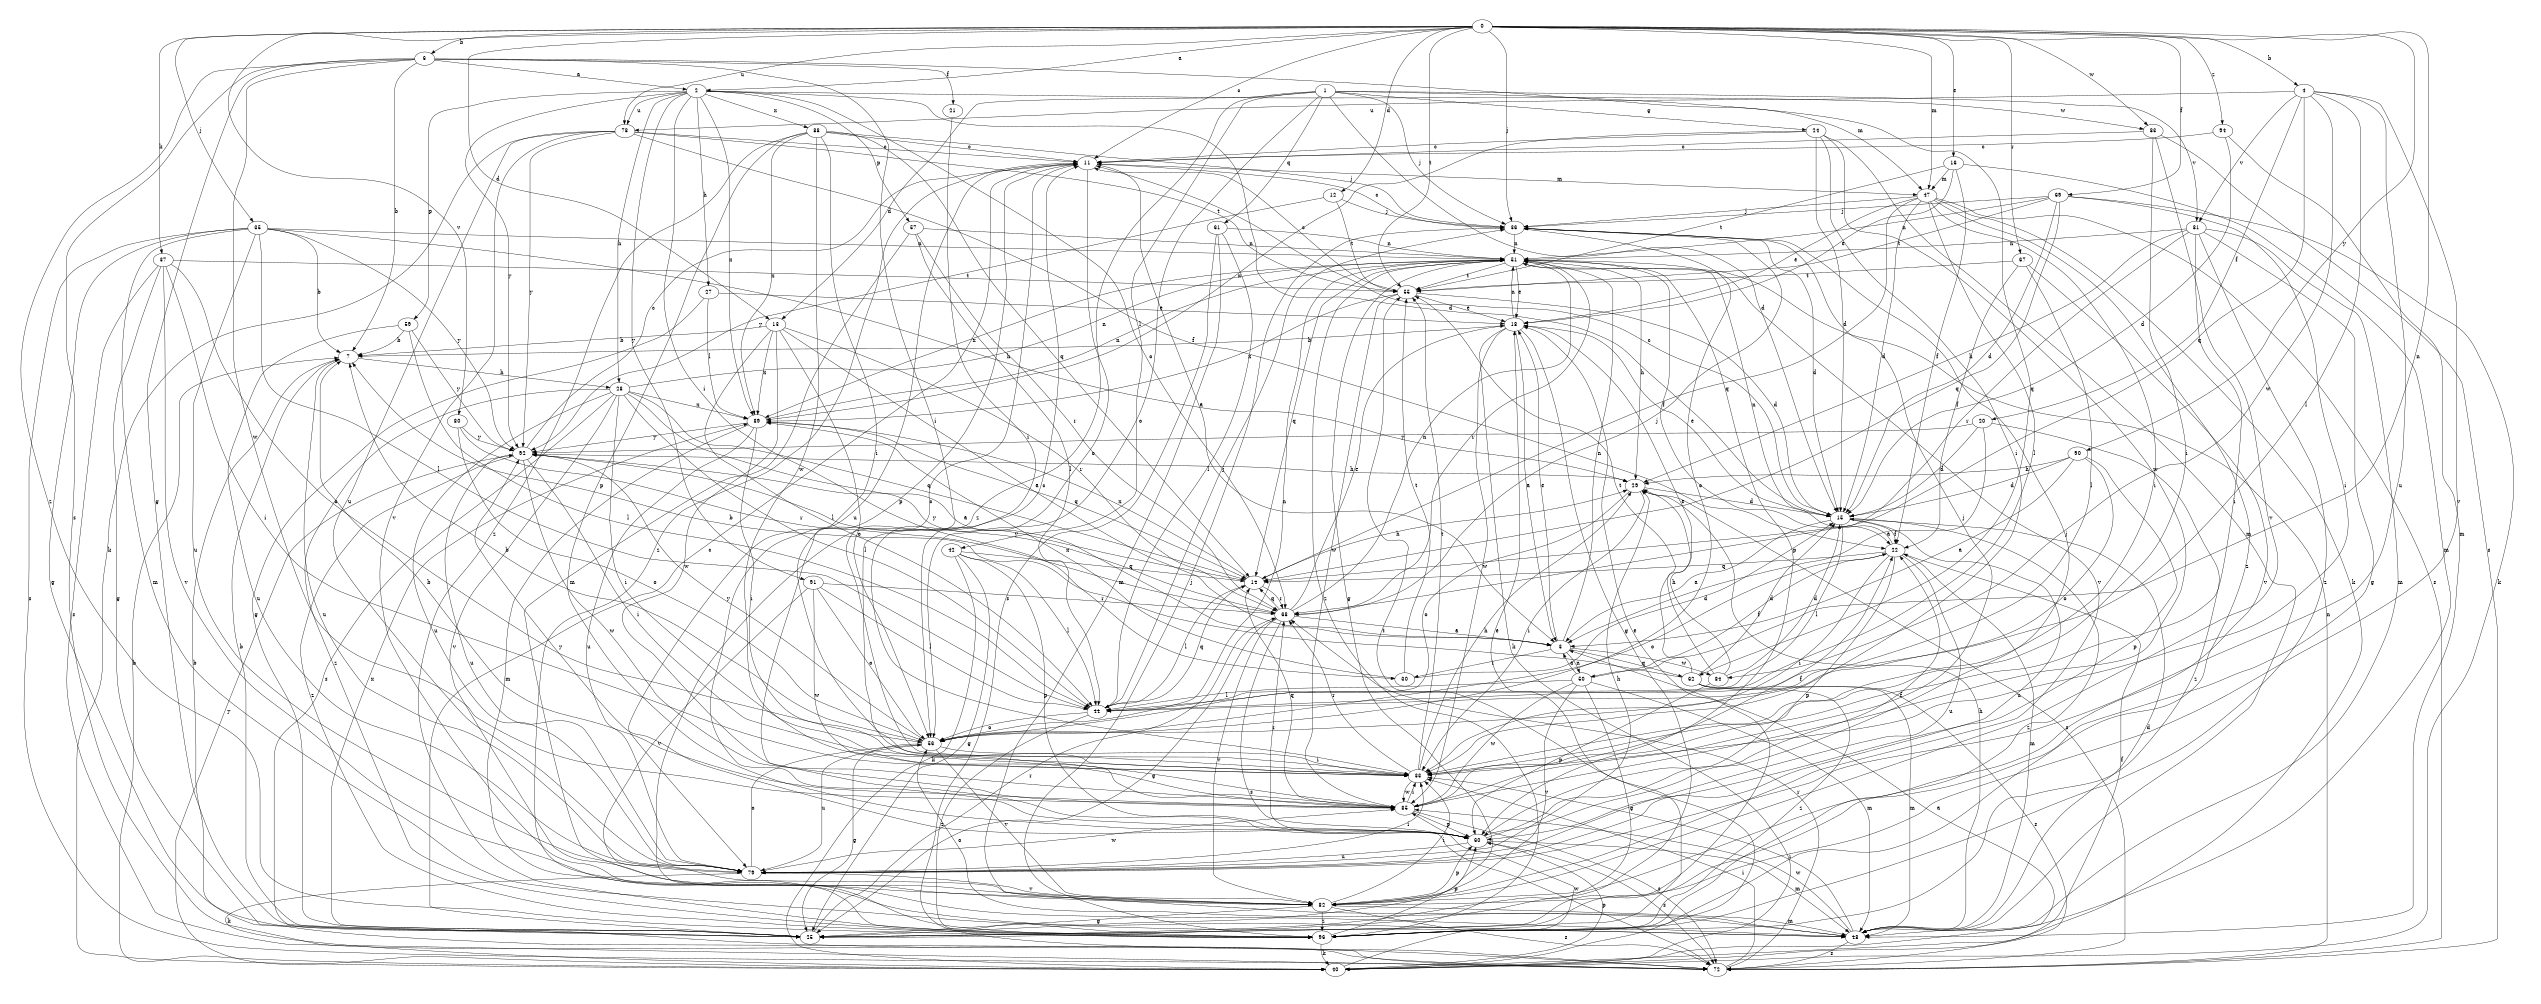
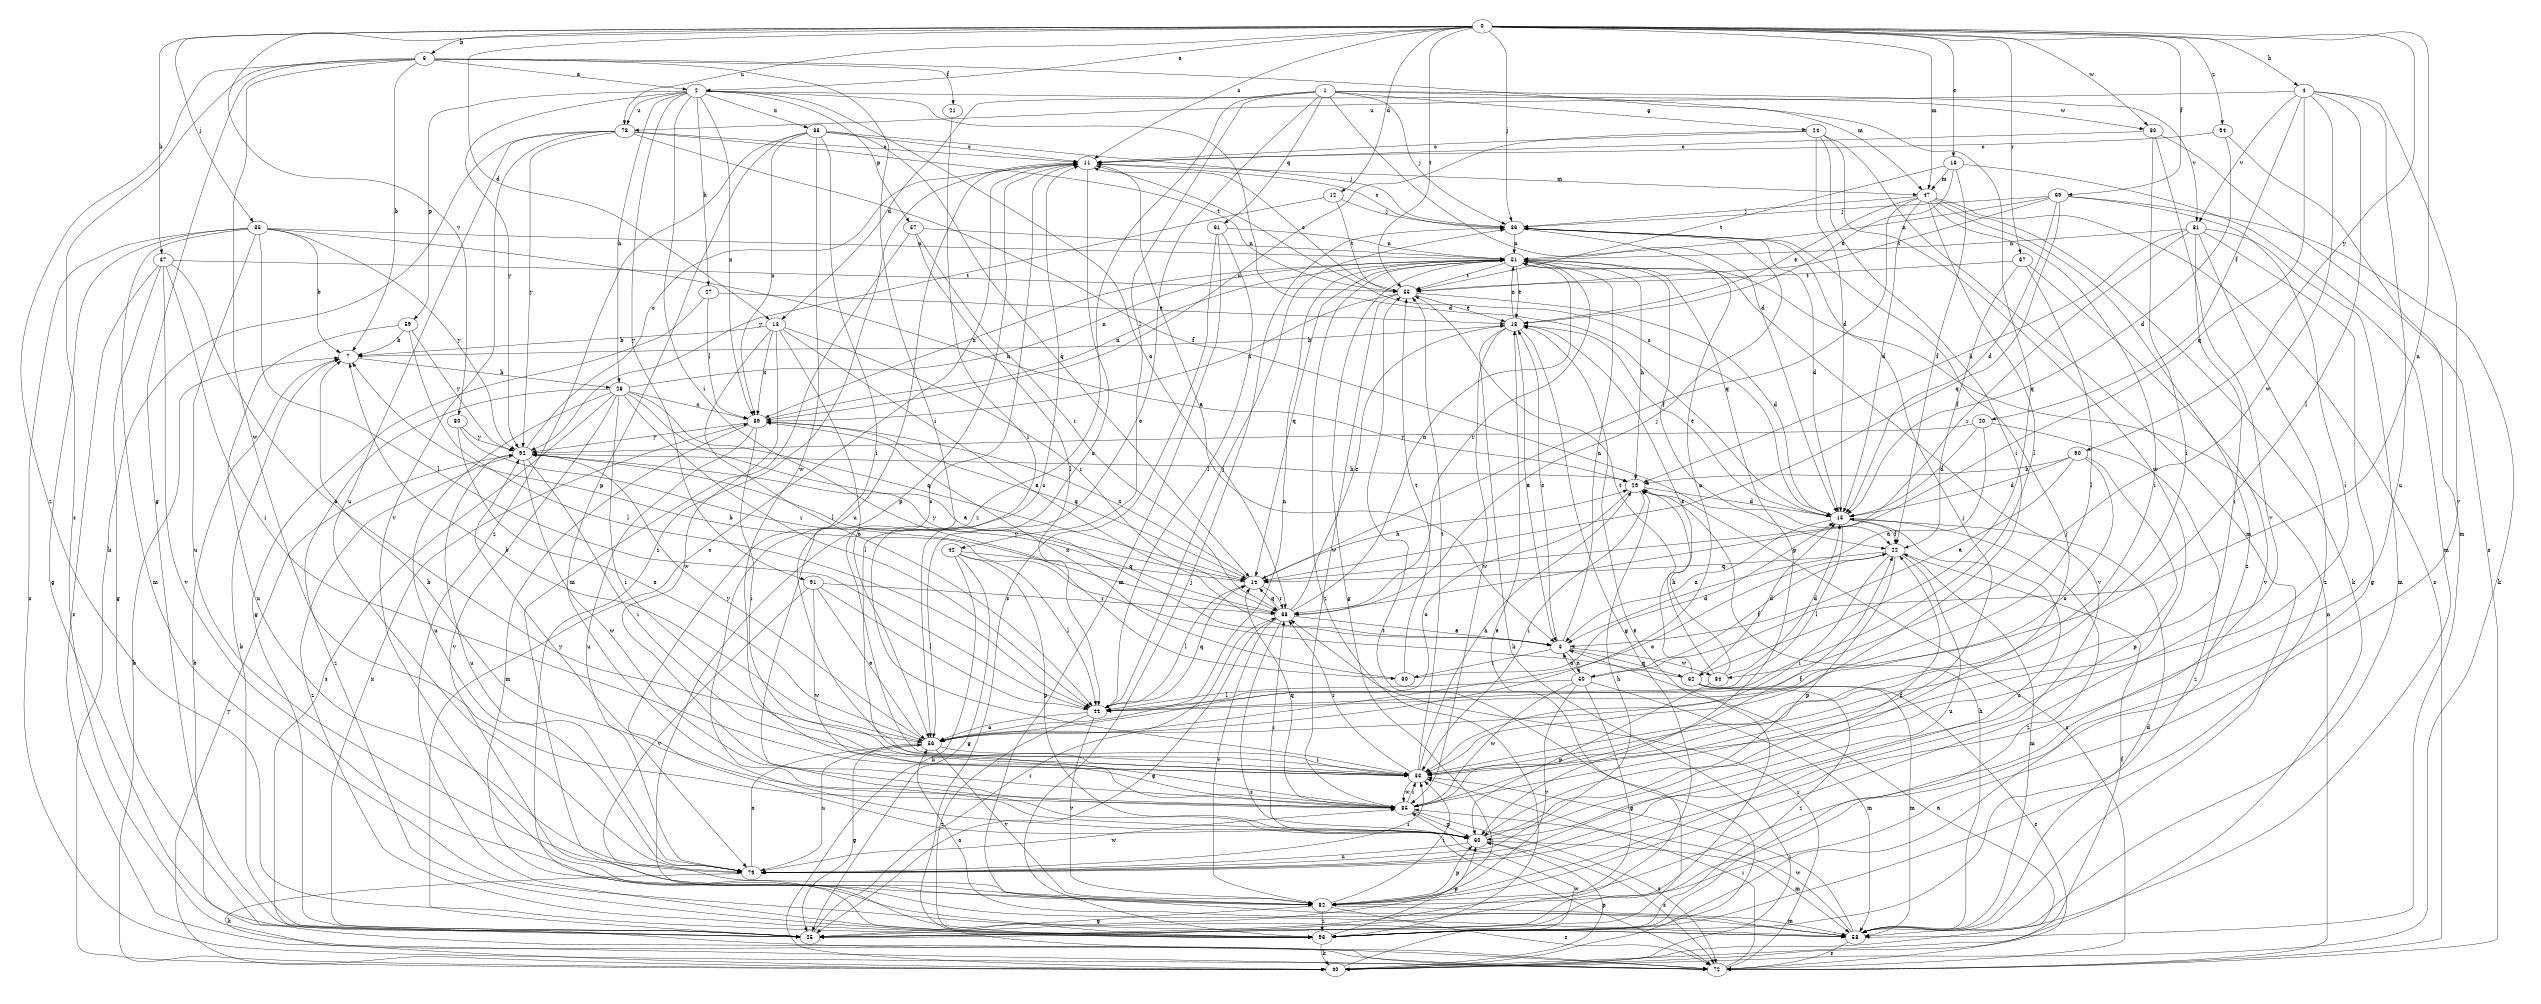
(1740, 357) -> none
(399, 705) -> none
(1021, 890) -> (1108, 888)
(1855, 938) -> (1855, 938)
